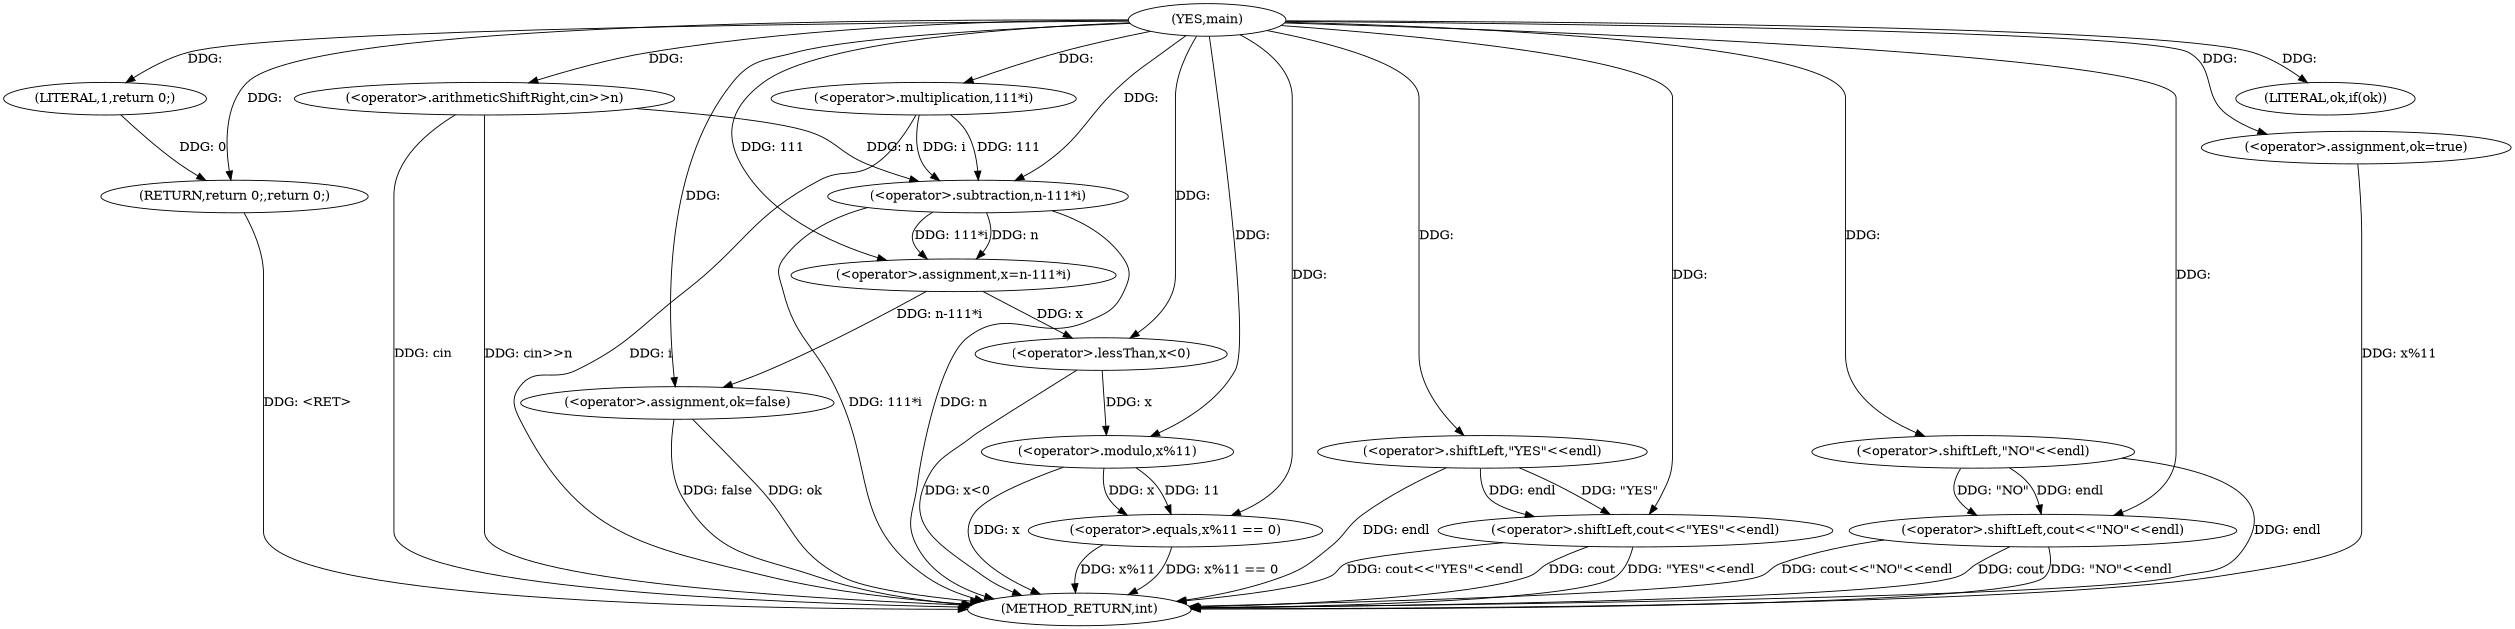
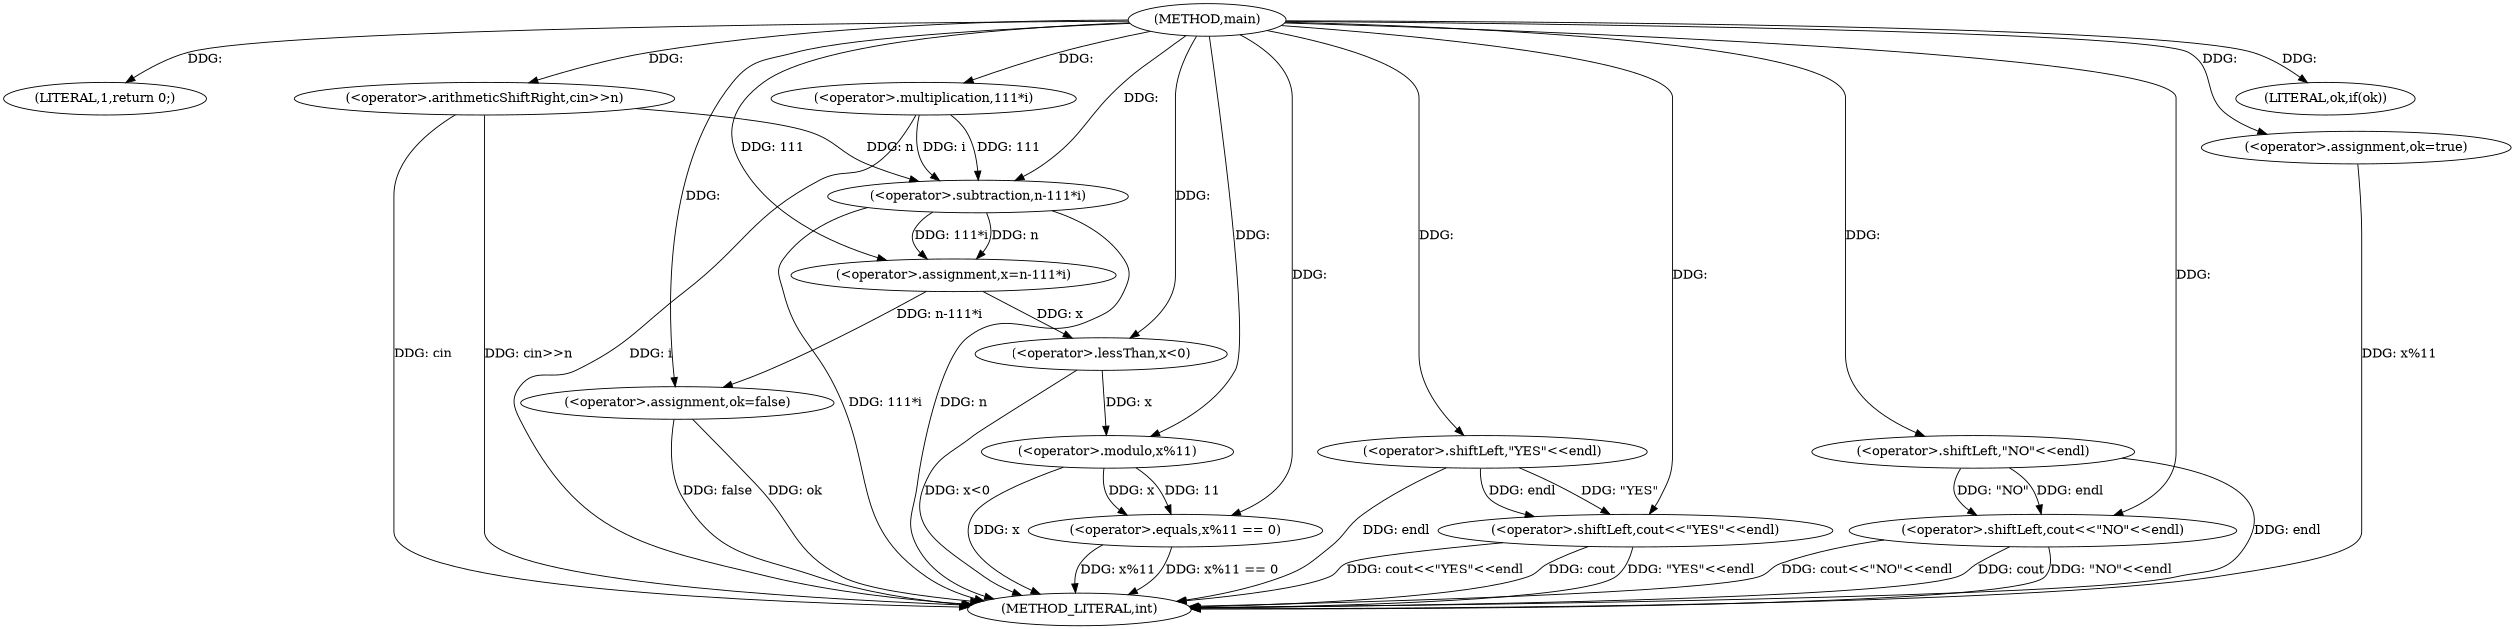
(1207, 20) -> (1207, 20)
(235, 197) -> none
(1079, 609) -> (1079, 609)
